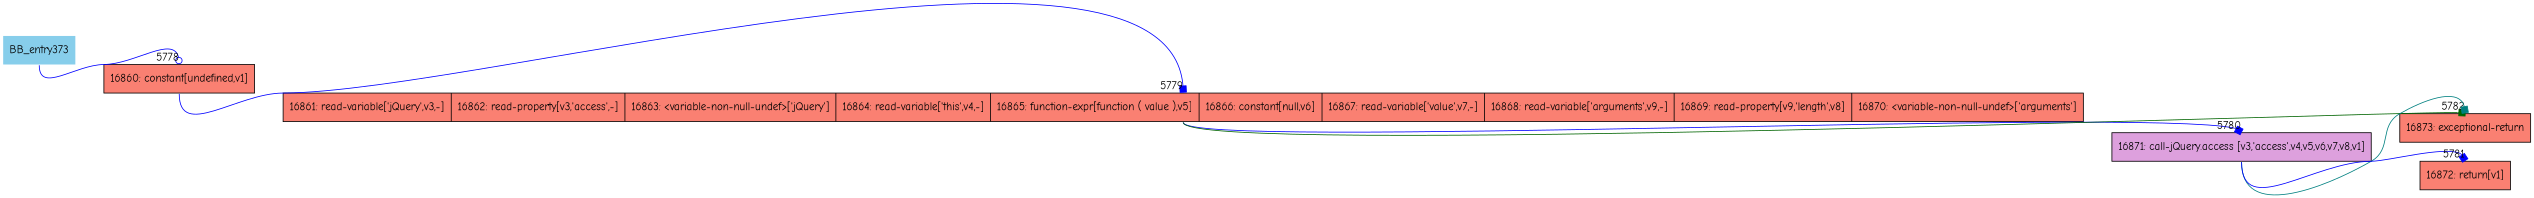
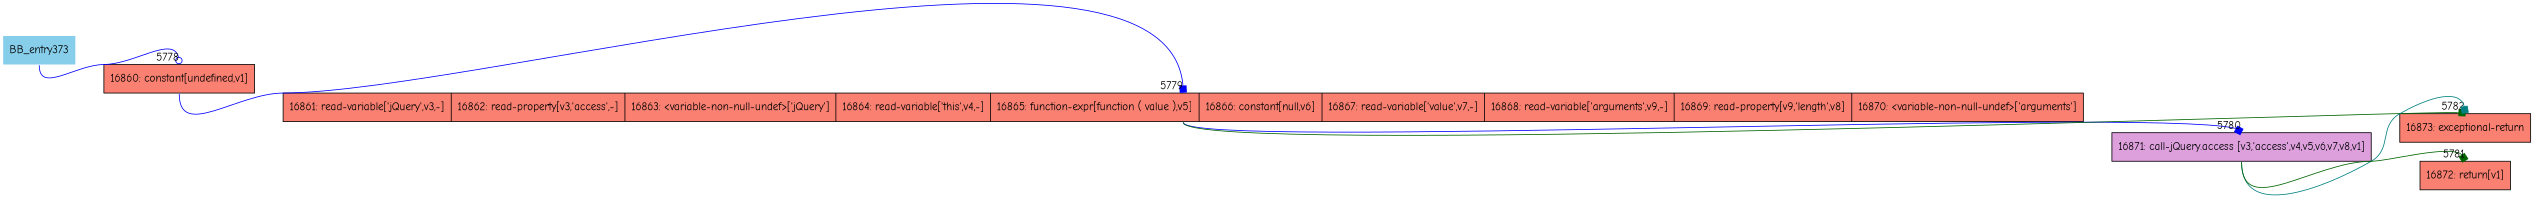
(2342, 166) -> (2342, 166)
